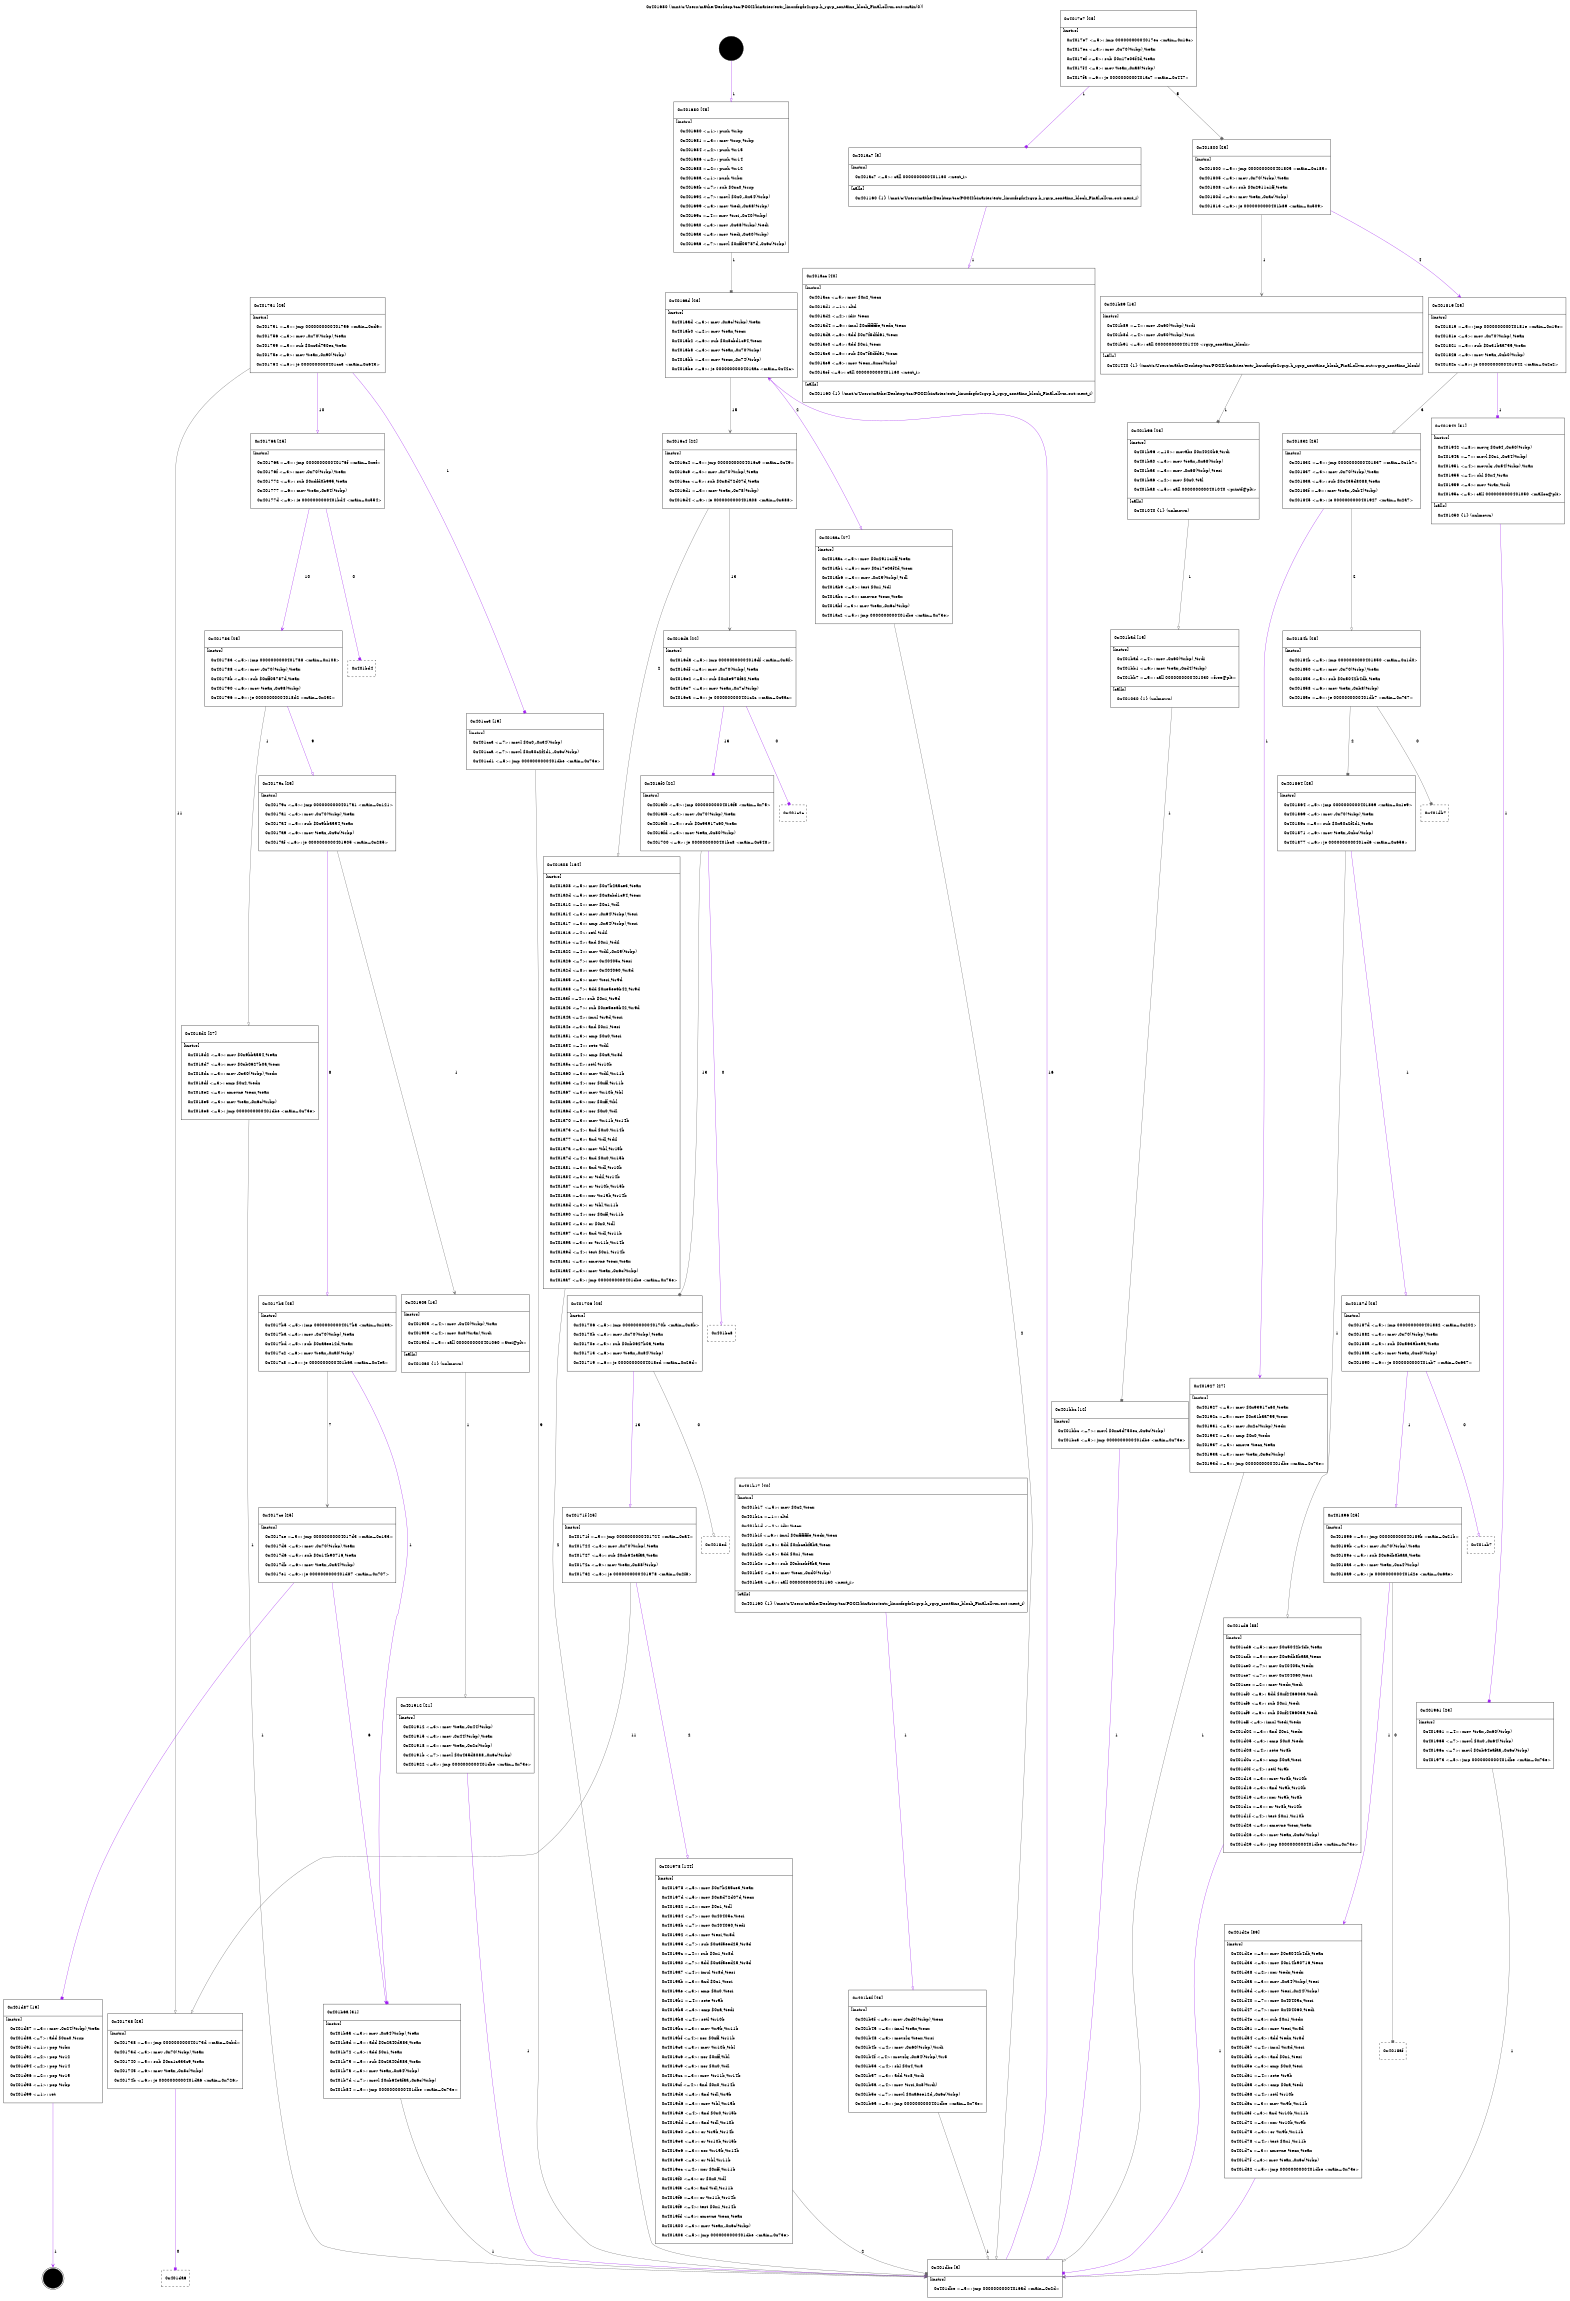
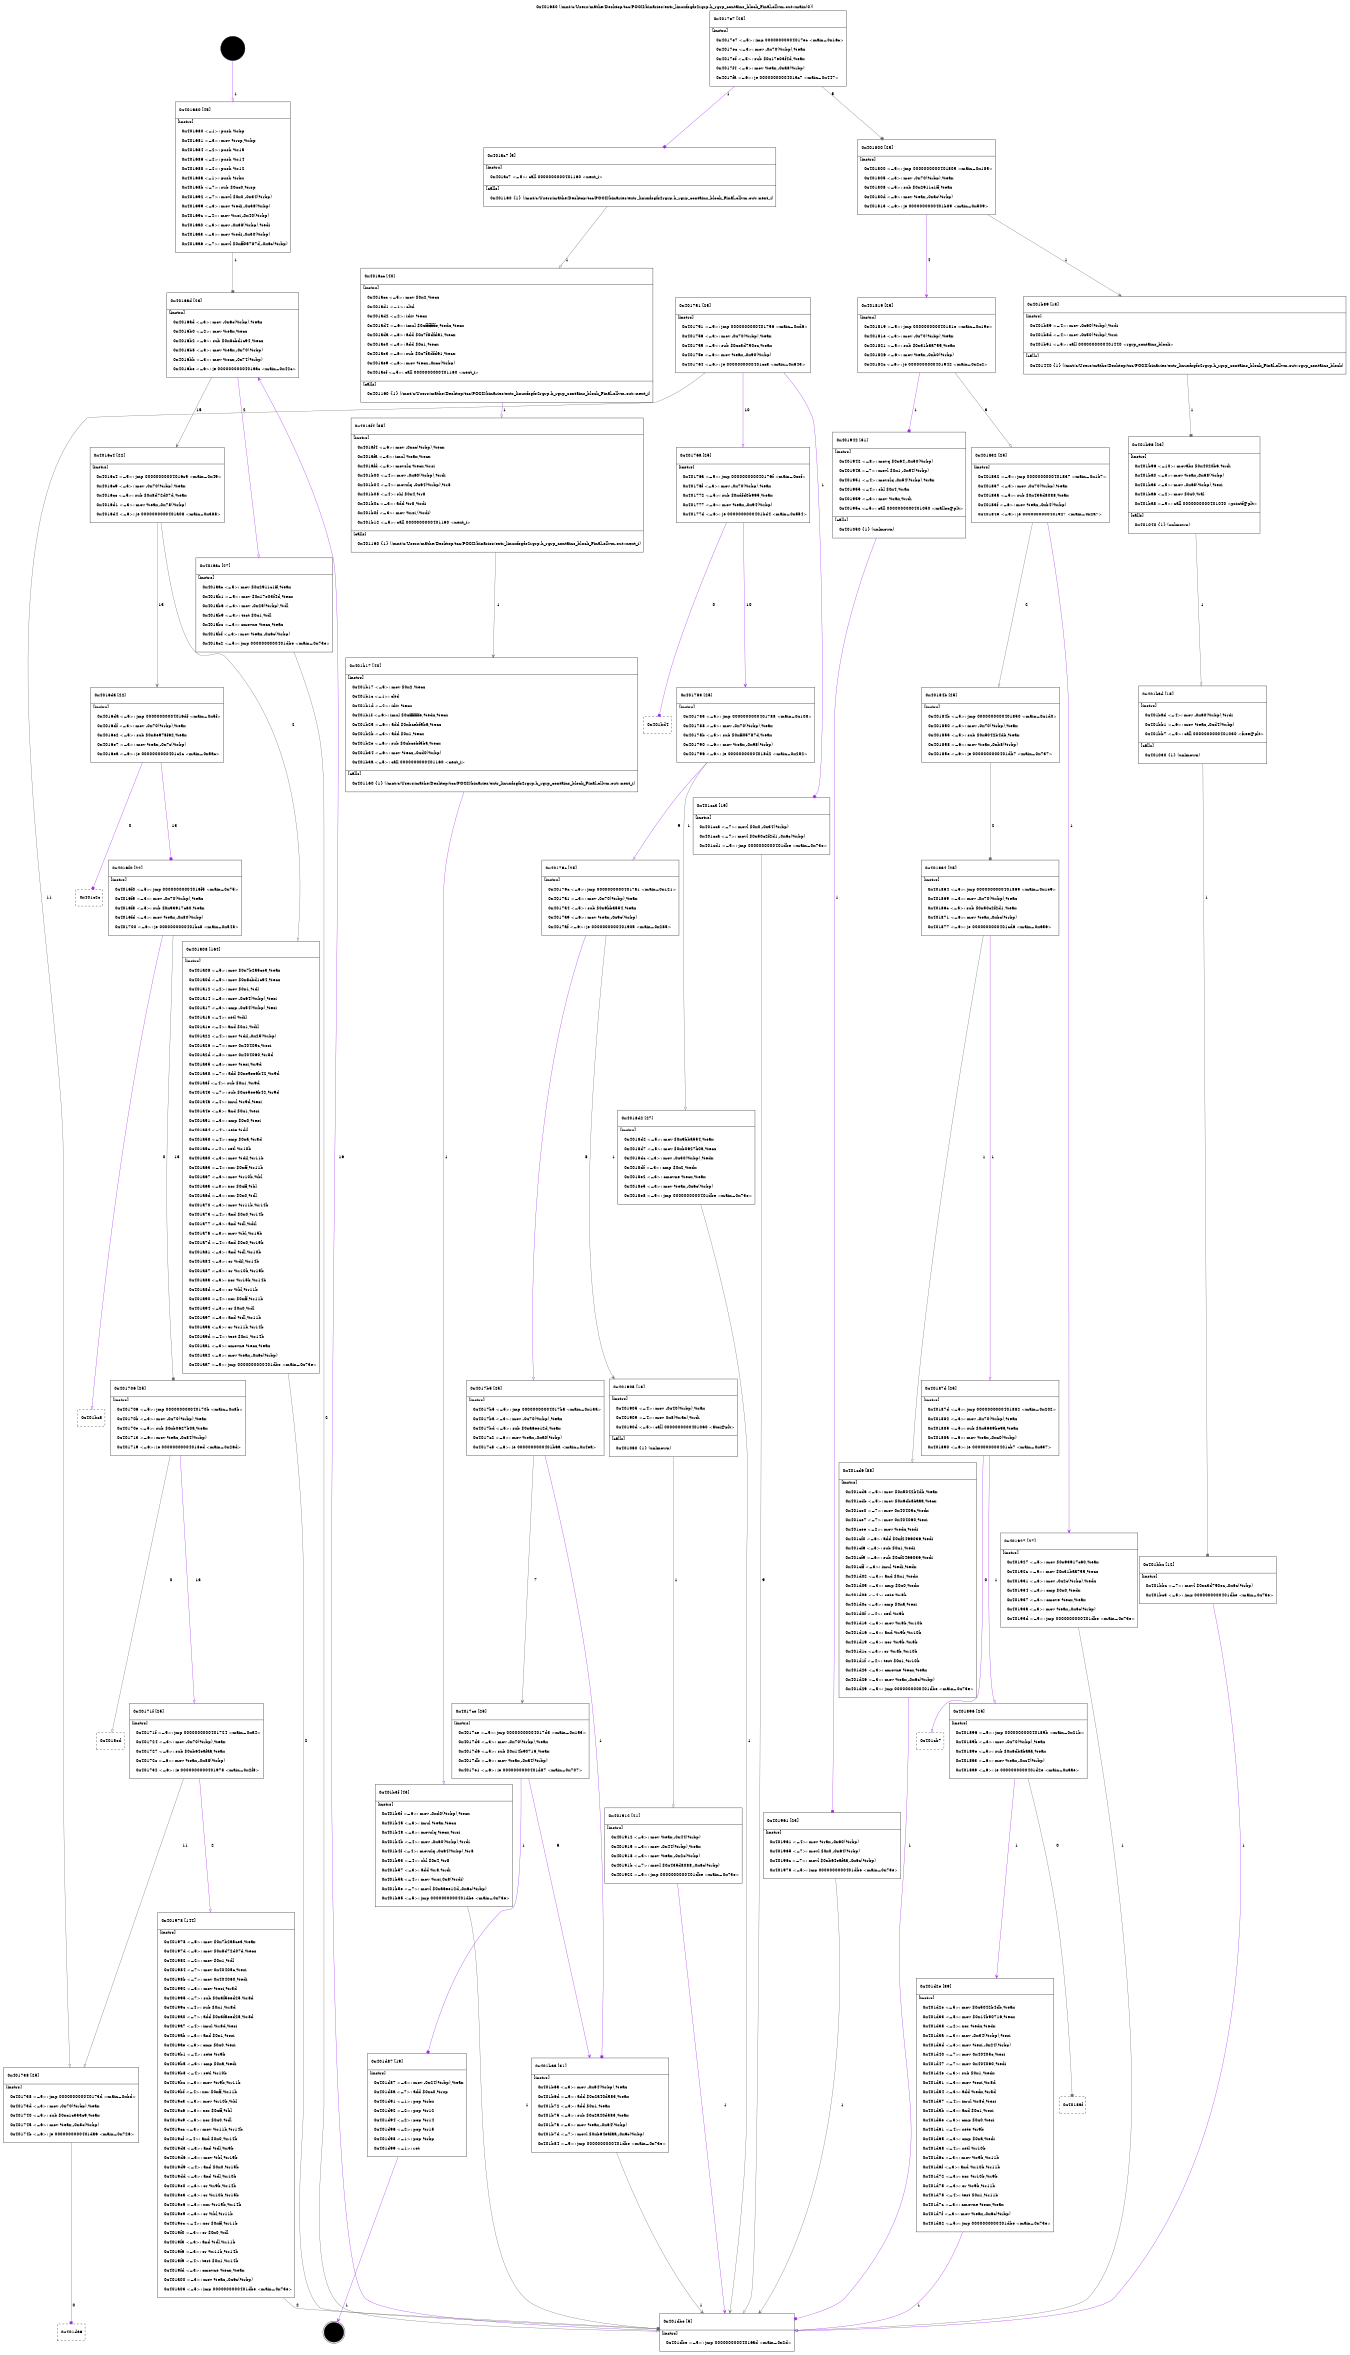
(978, 236) -> (584, 236)
none -> (497, 485)
(1435, 813) -> none
